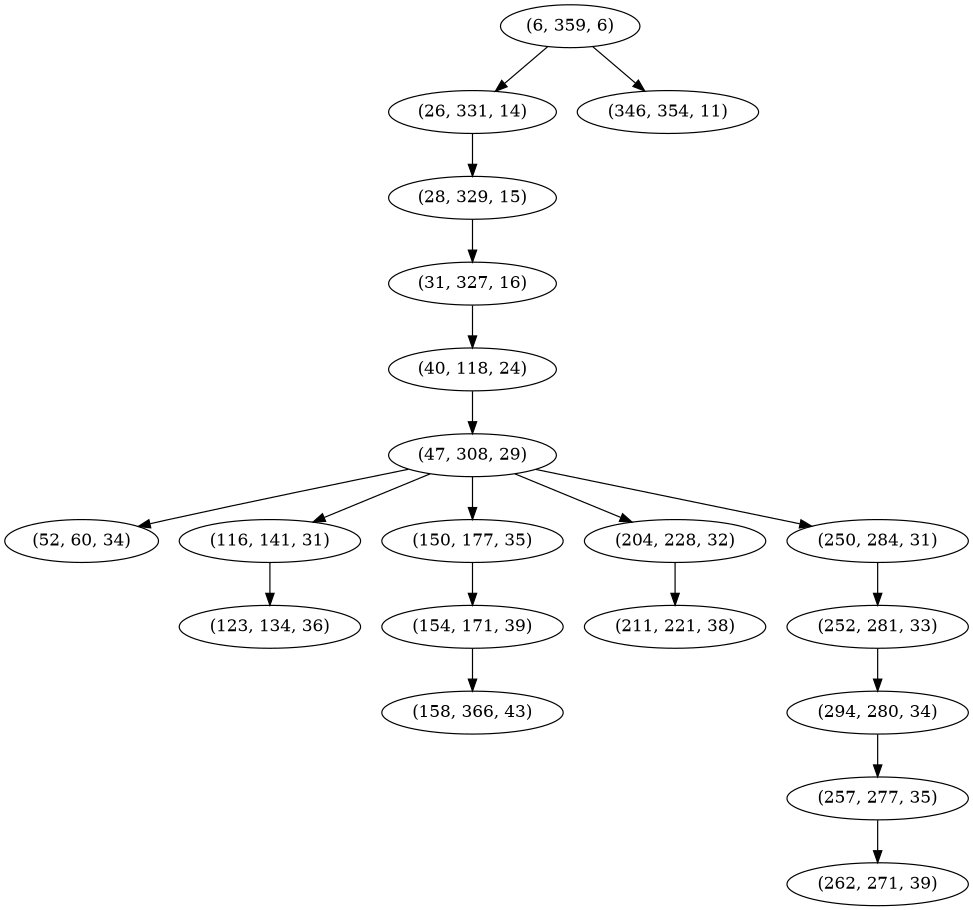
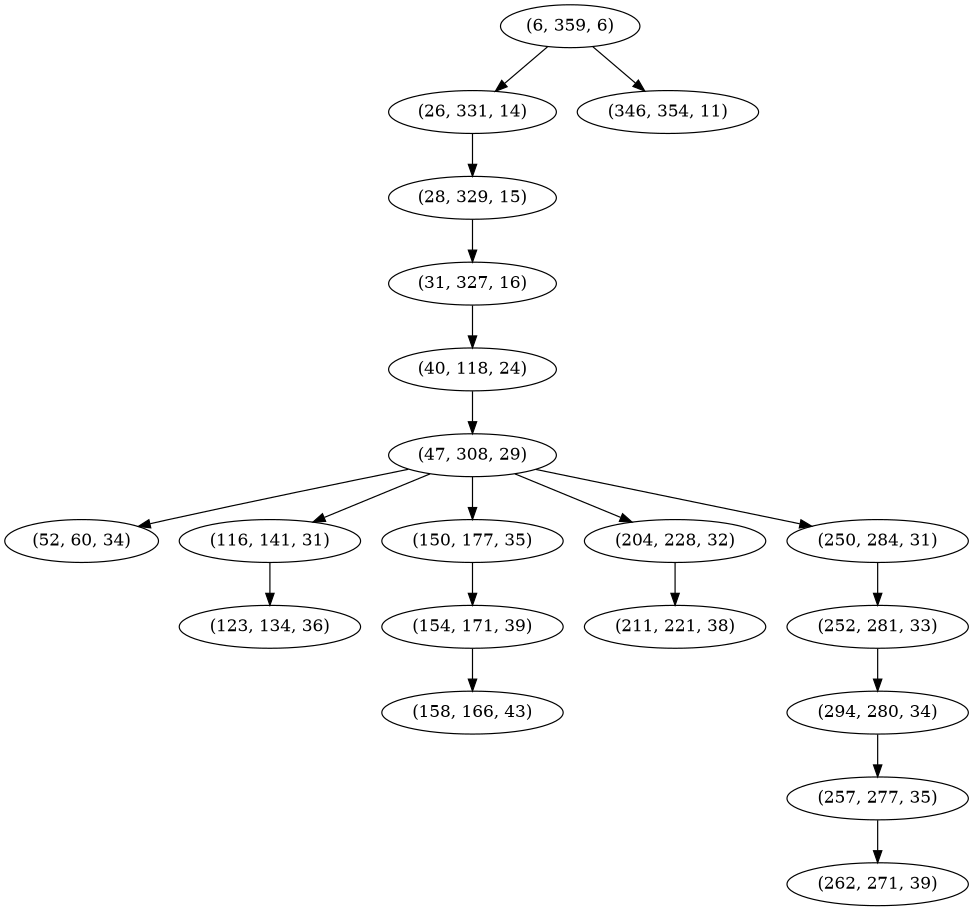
(472, 713) -> (472, 713)
